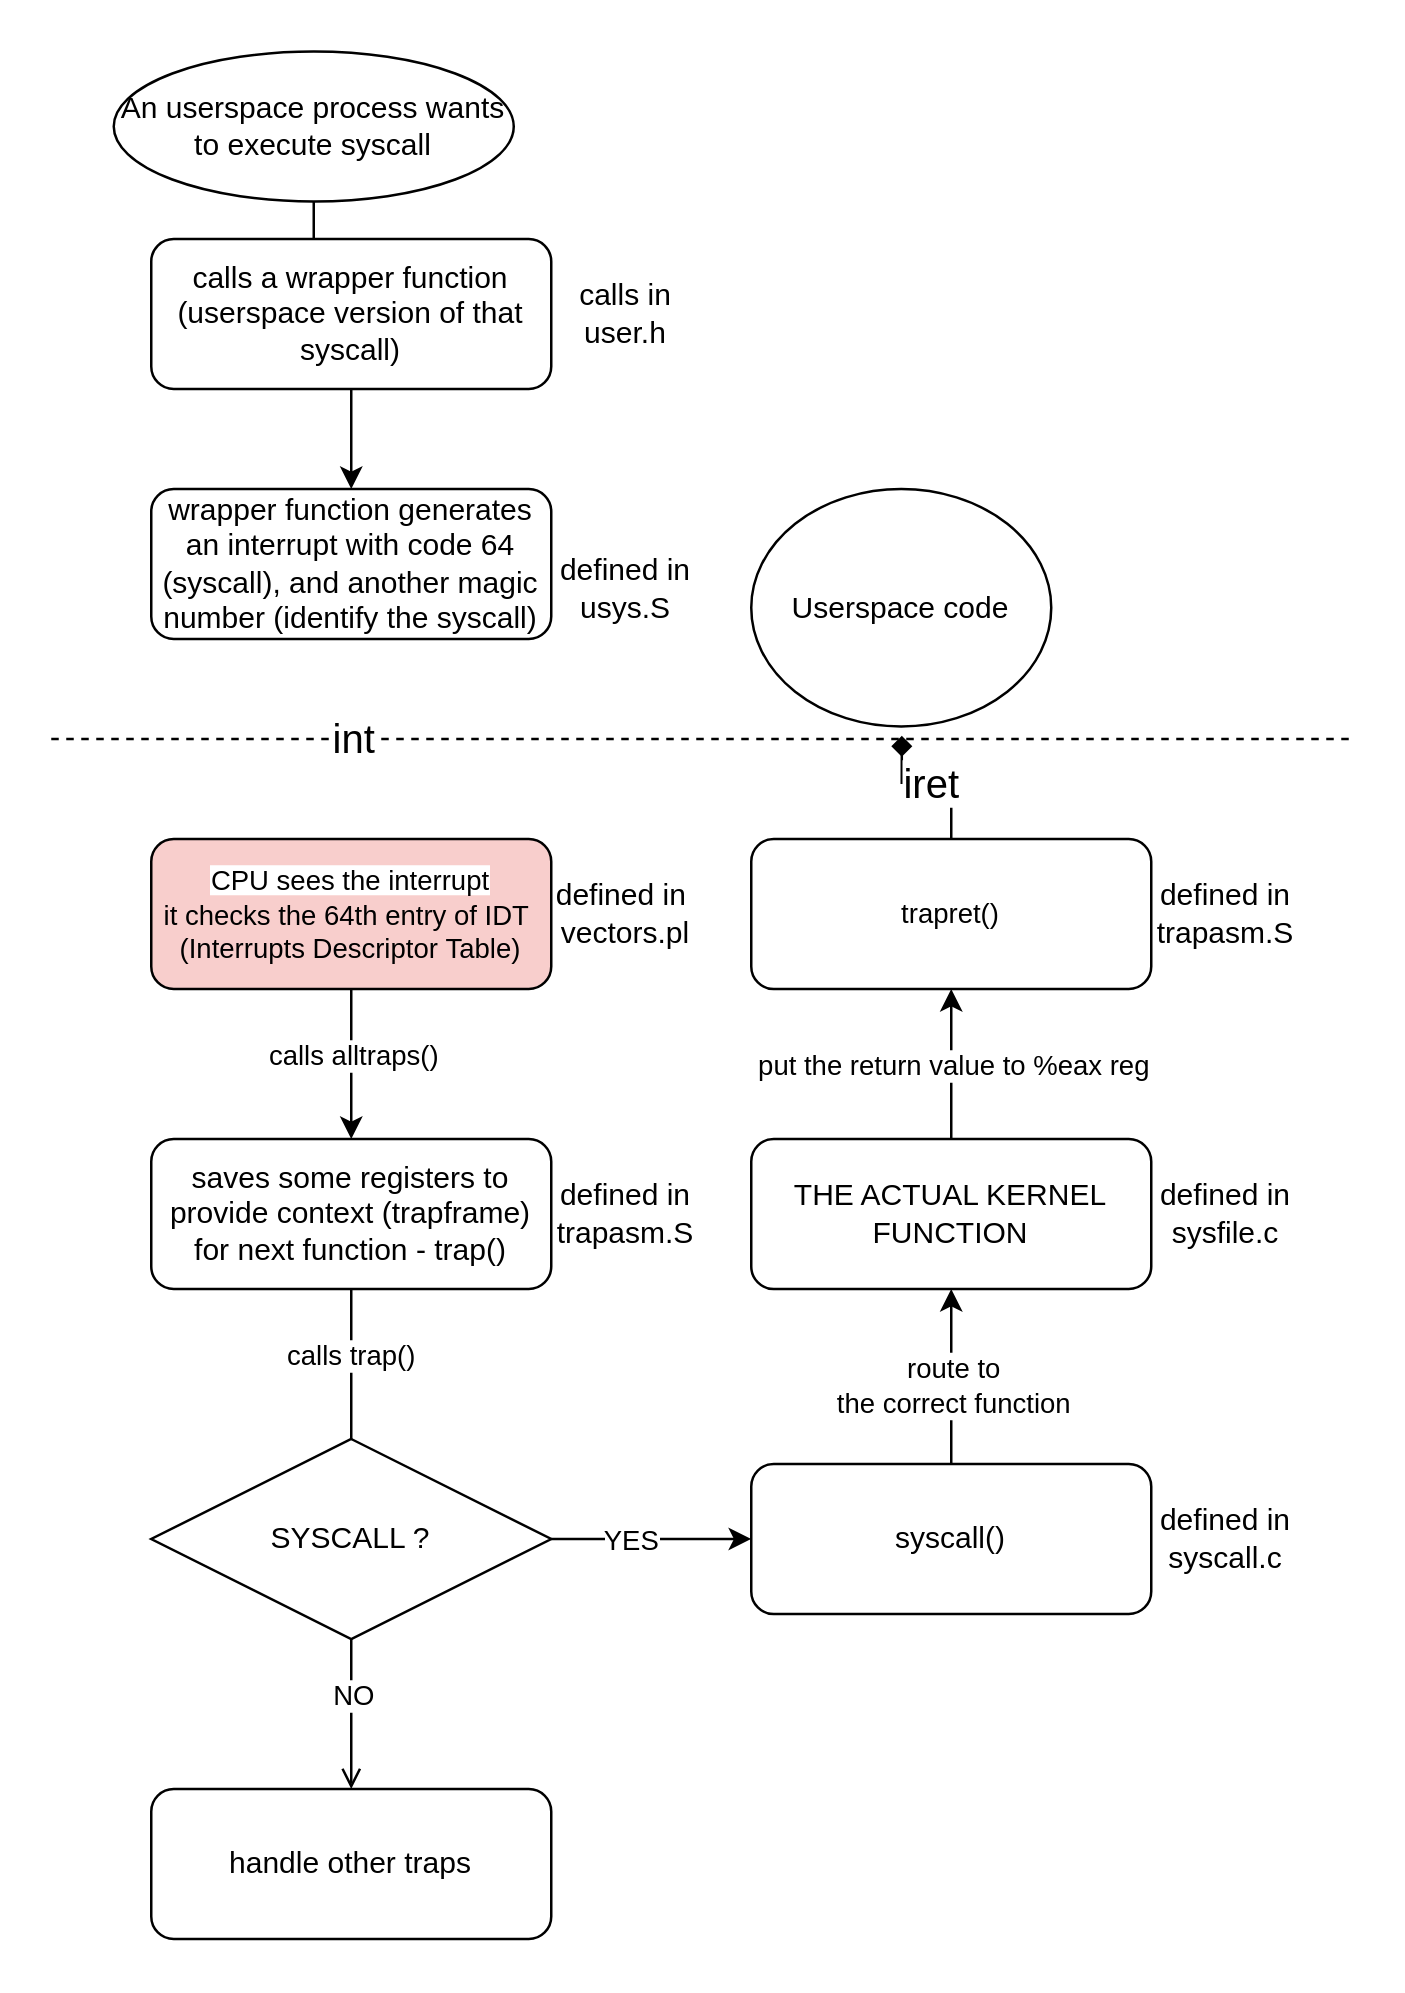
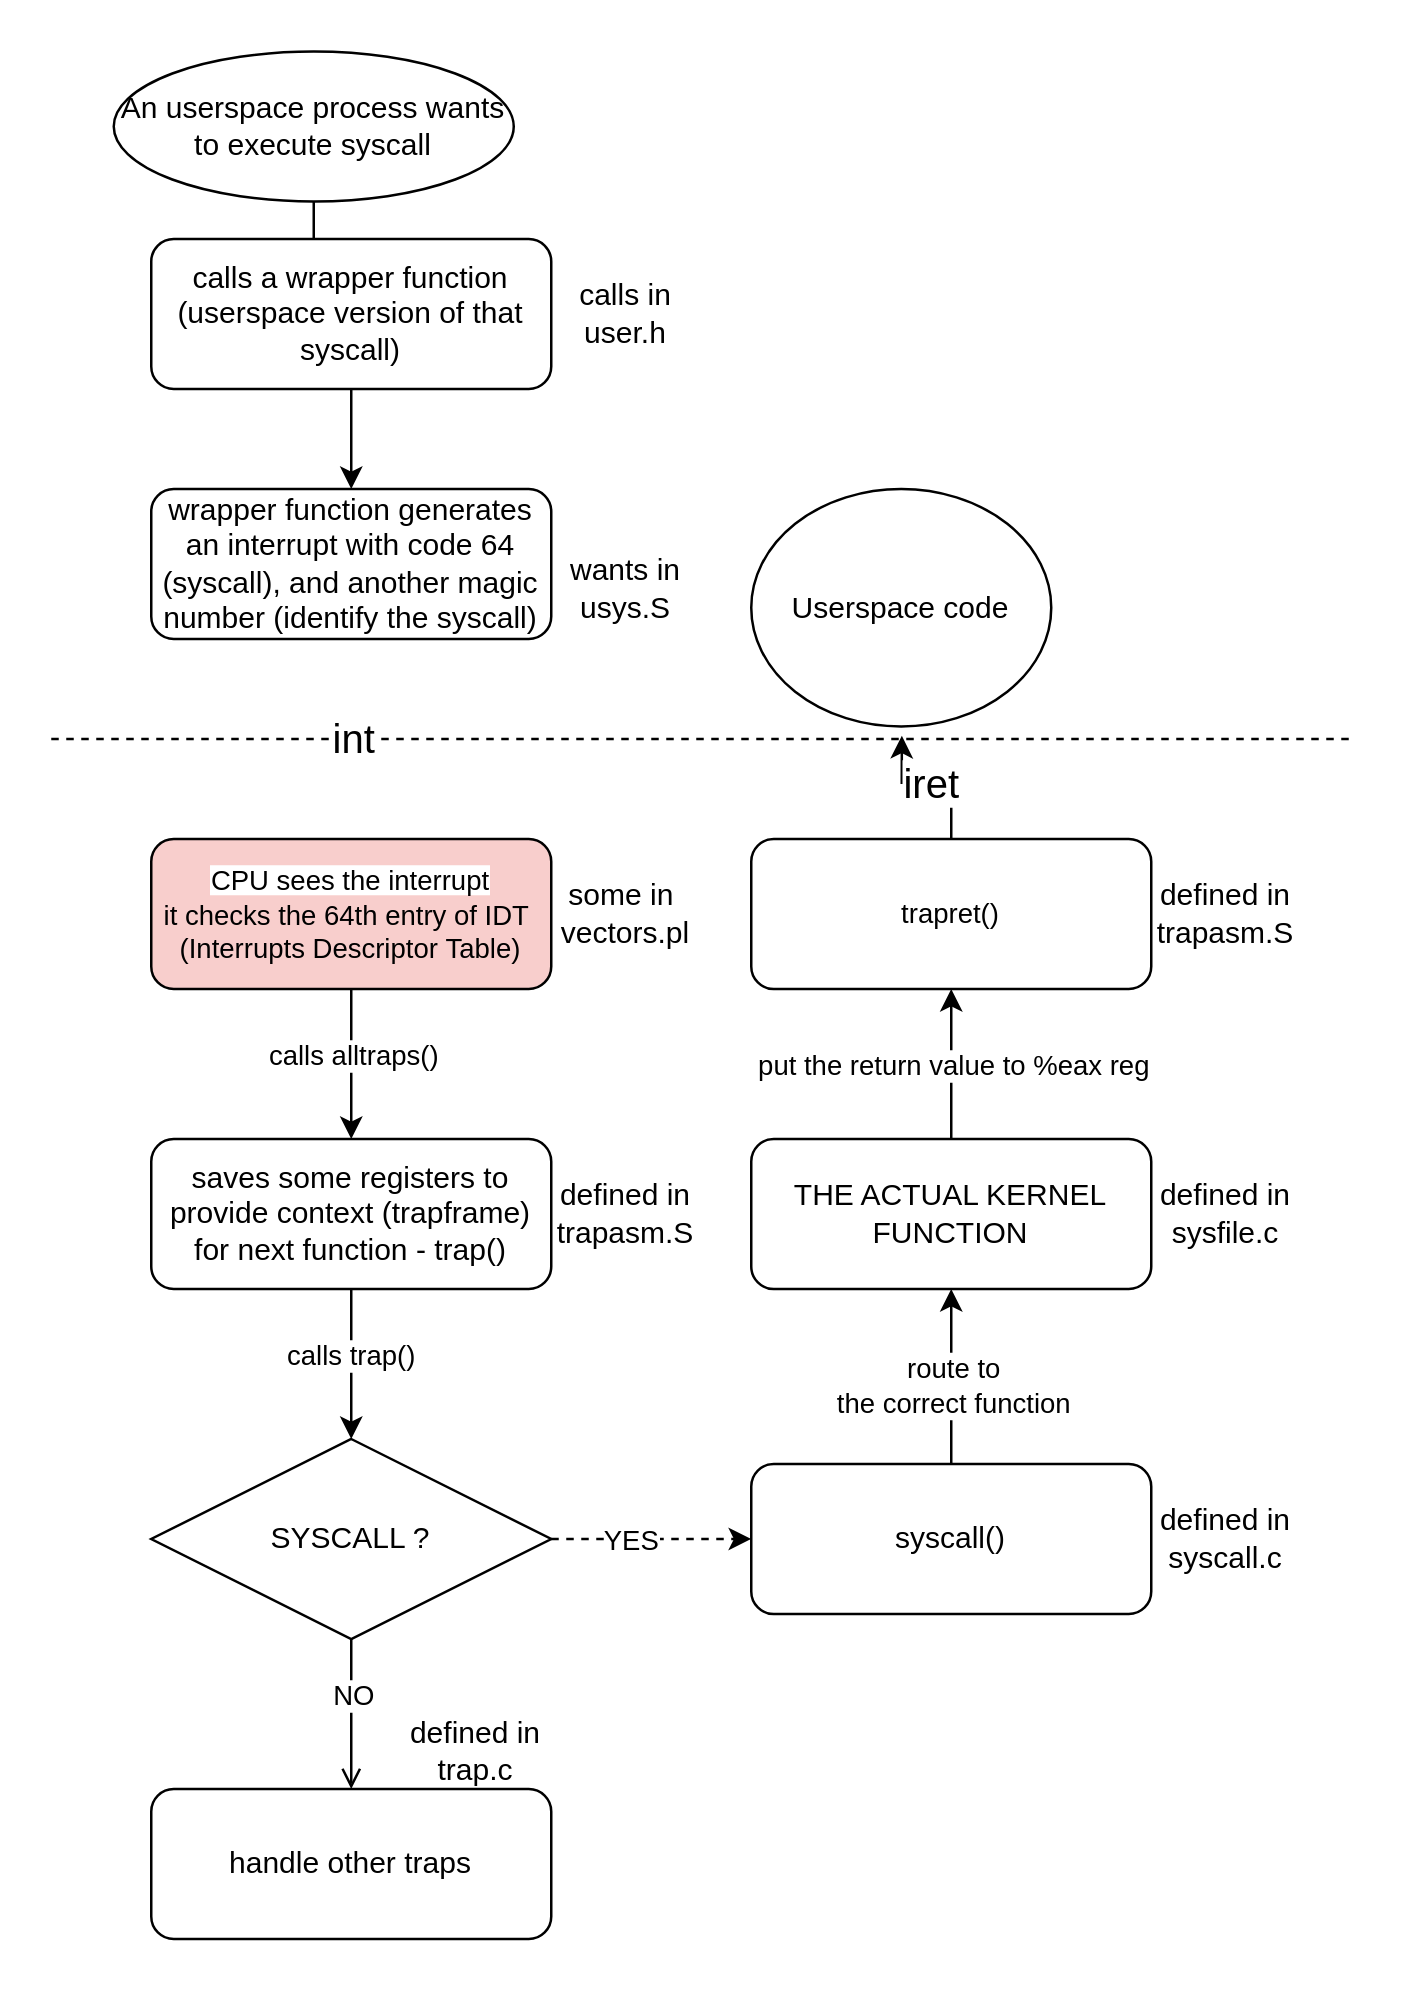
(626, 589) -> (626, 589)
(902, 756) -> (902, 754)
(626, 914) -> (626, 914)
(351, 1428) -> (351, 1421)
(697, 1539) -> (697, 1539)
none -> (476, 1751)
